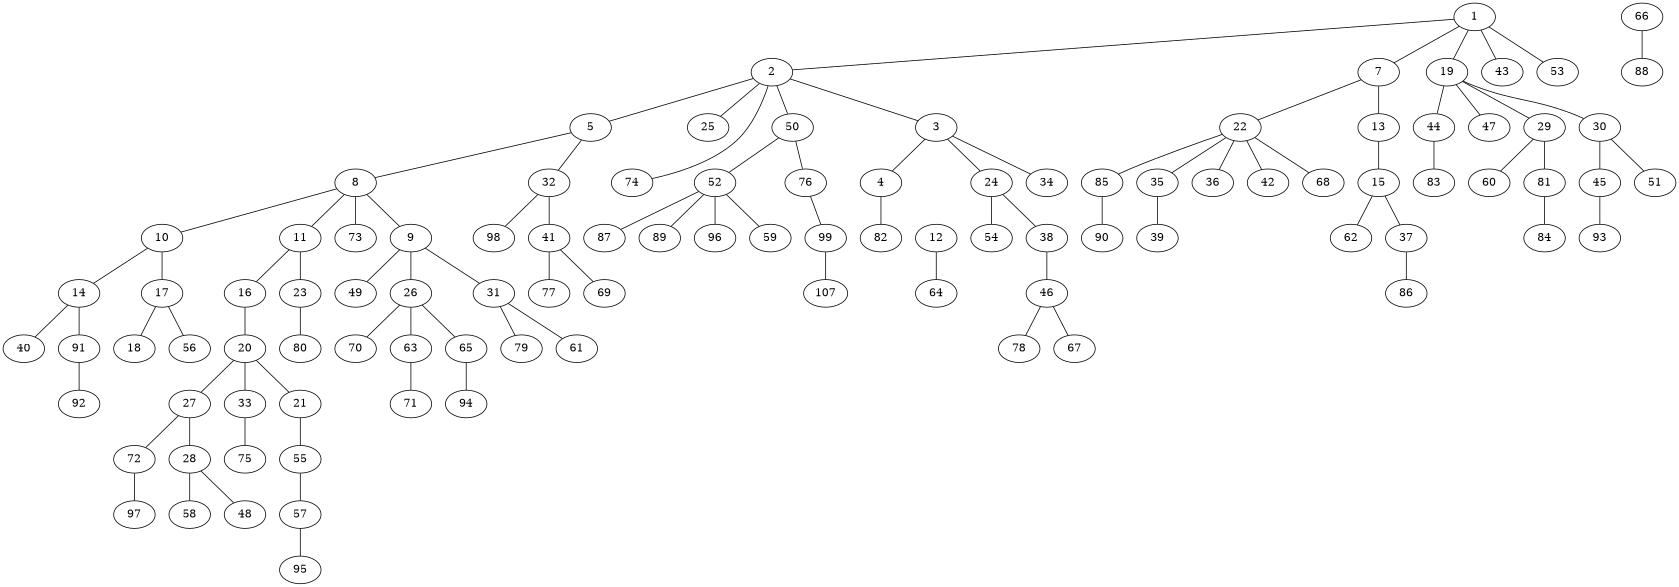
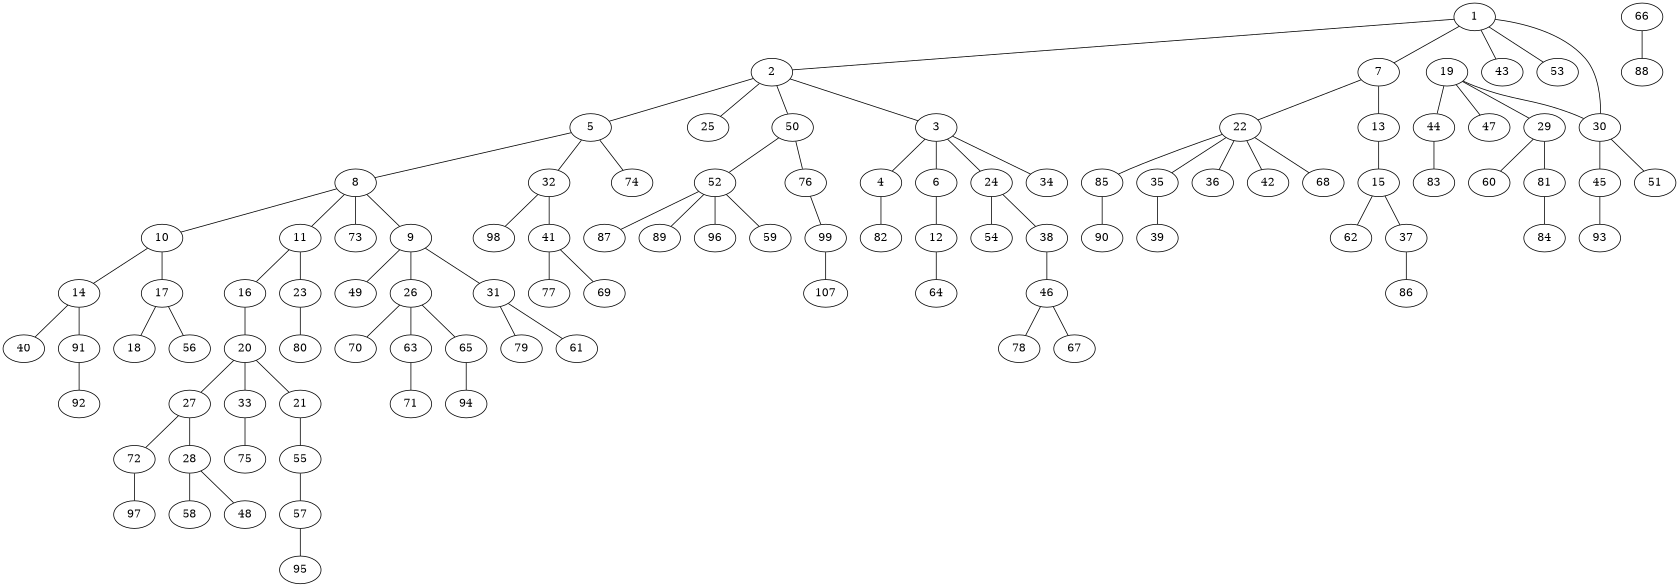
(1461, 45) -> (1569, 45)
(725, 150) -> (611, 155)
none -> (936, 183)
